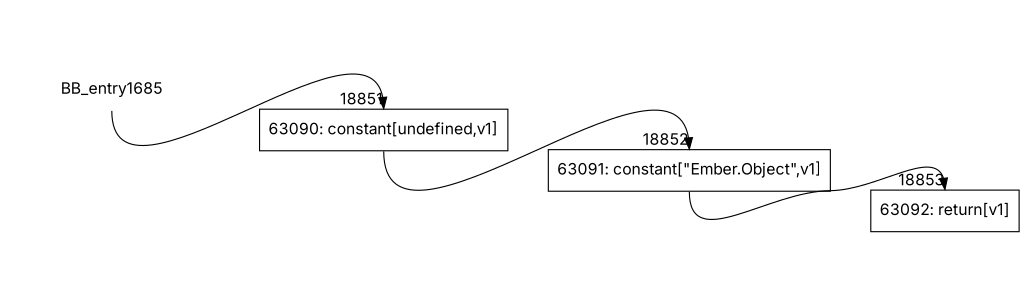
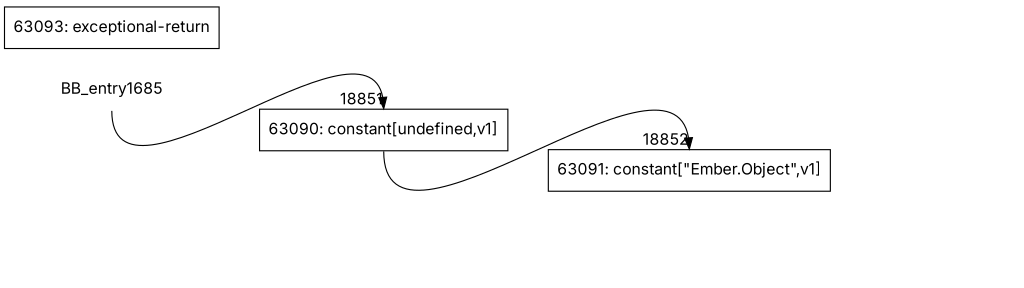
none -> (112, 28)
(945, 211) -> none
